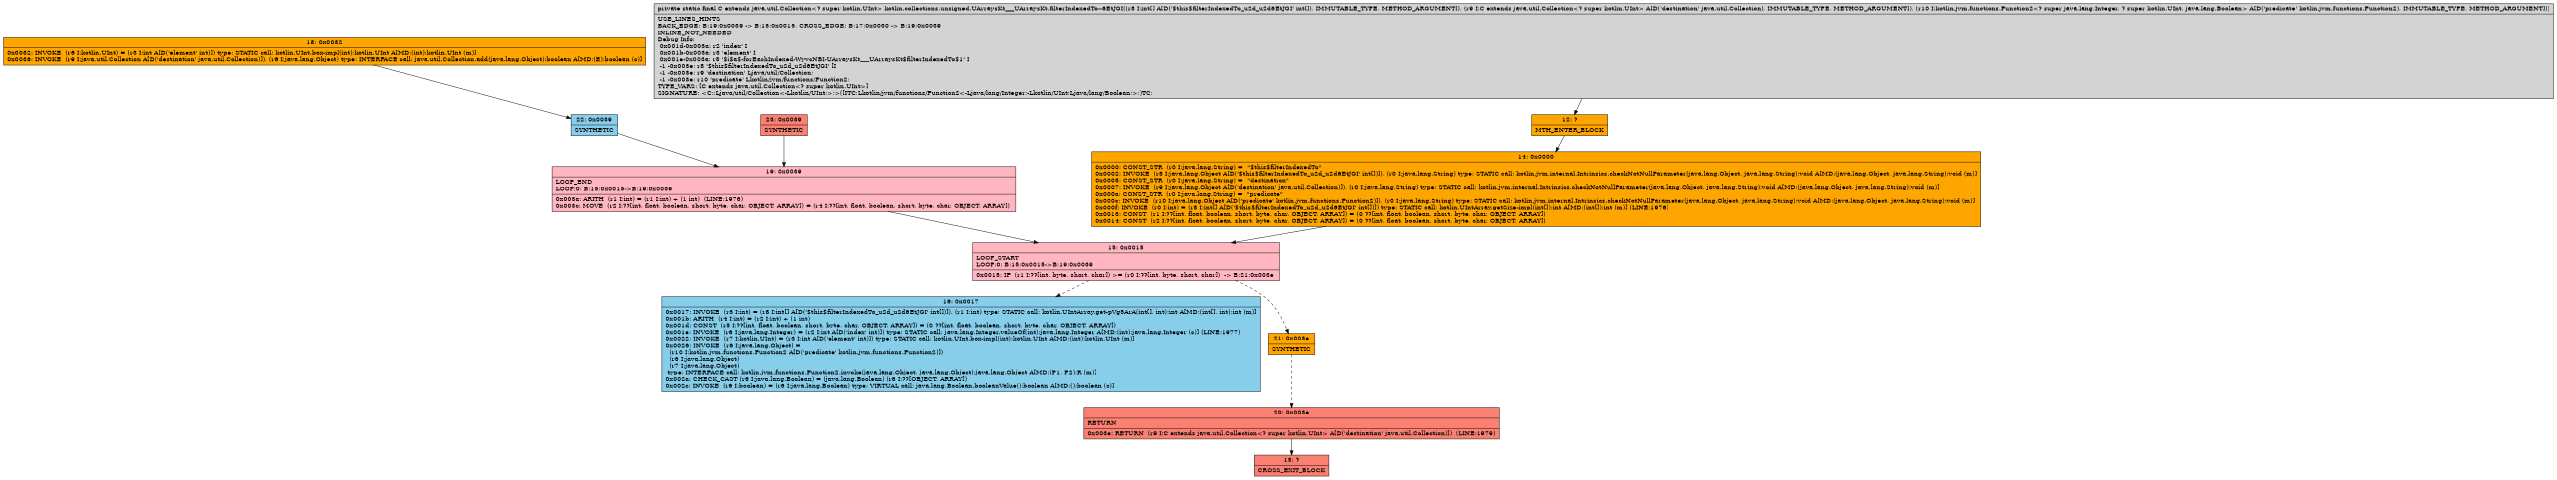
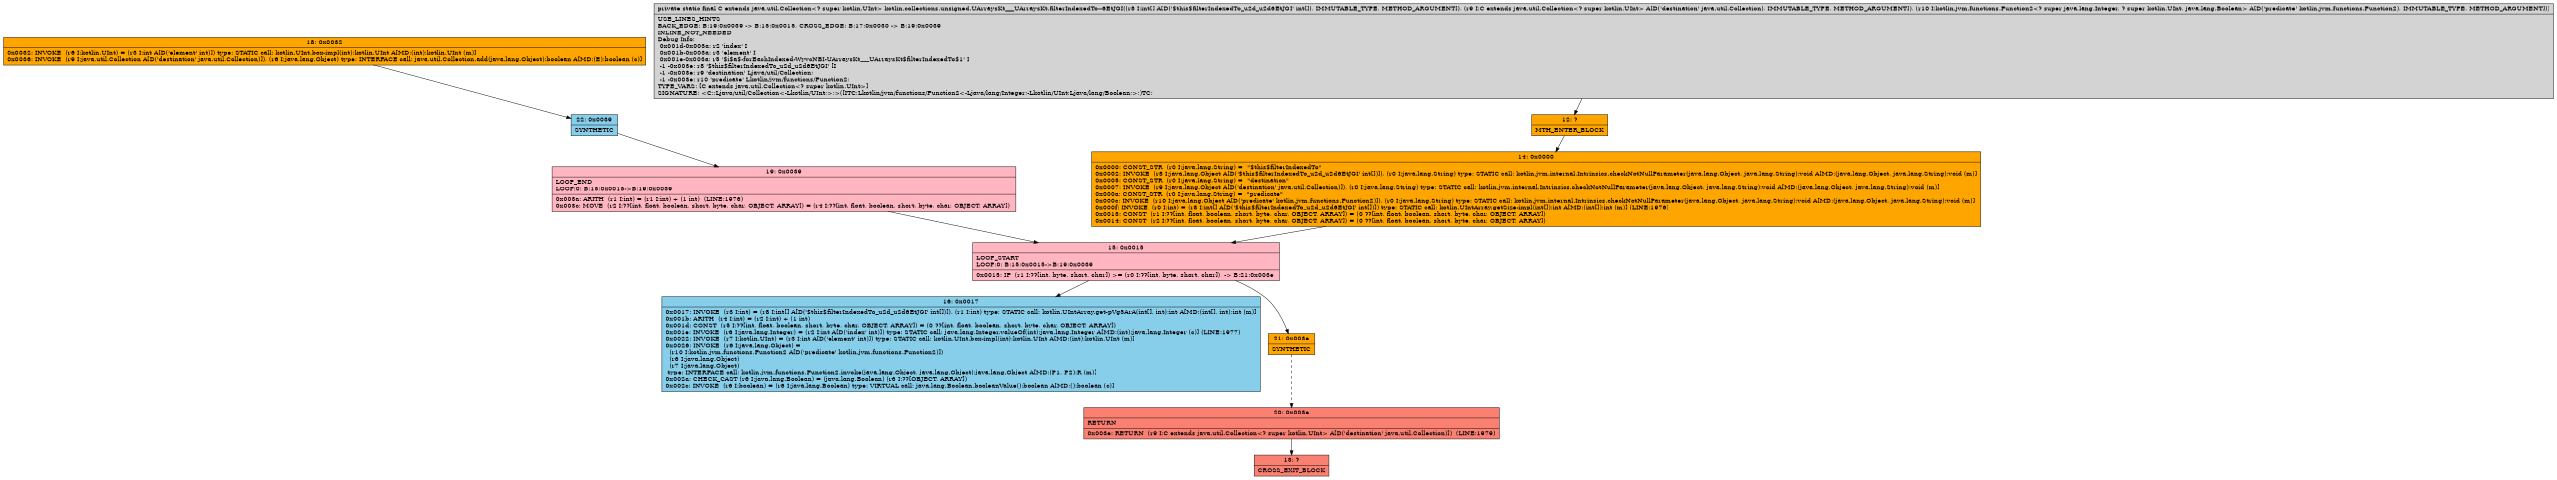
(784, 125) -> none
(1074, 288) -> (1074, 288)
(1267, 299) -> (1267, 299)
